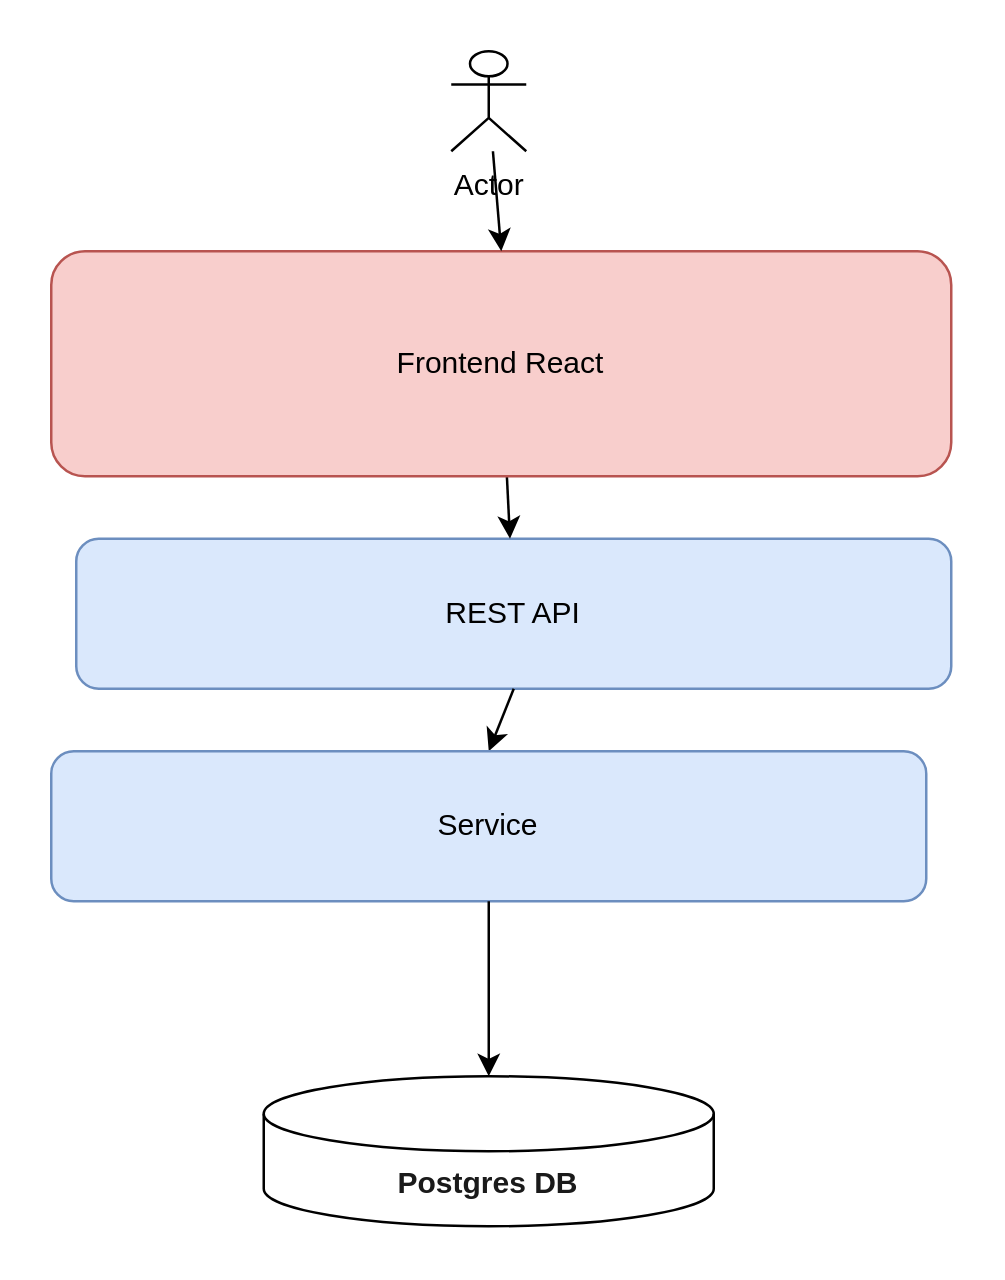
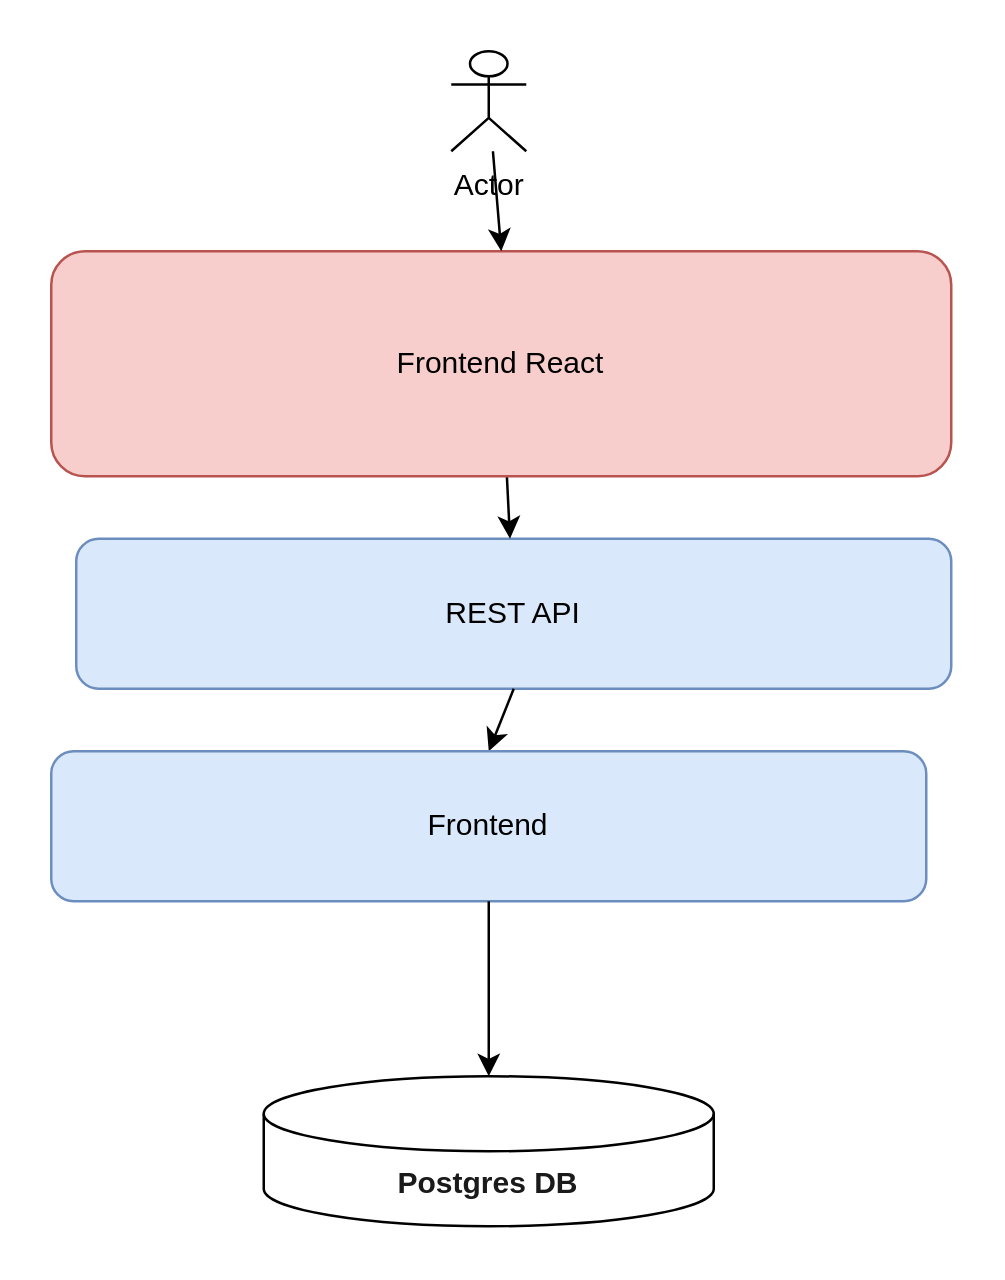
(489, 826) -> (489, 826)
